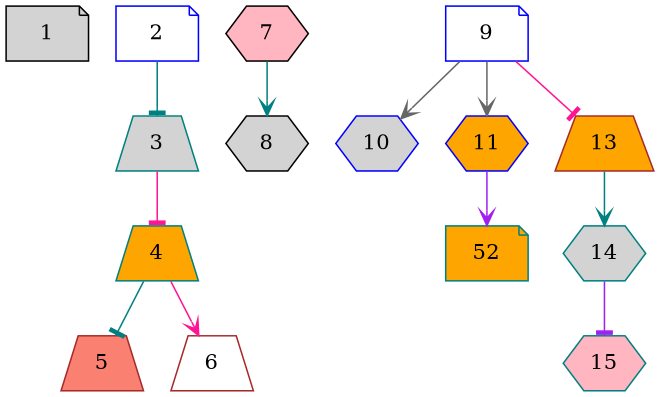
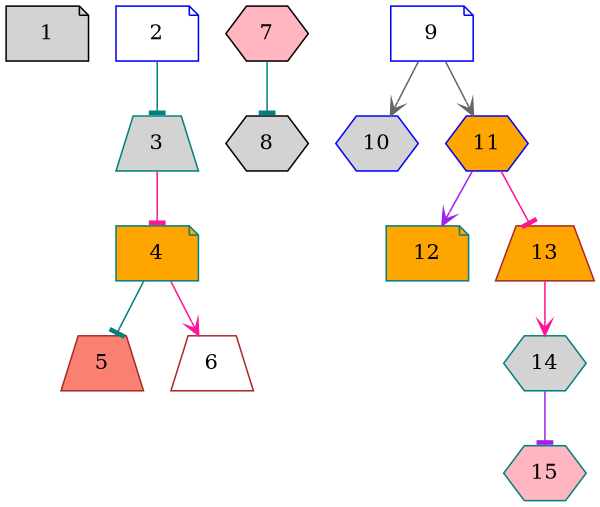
(267, 81) -> (267, 85)
(543, 86) -> (514, 195)
(604, 191) -> (545, 301)
(157, 253) -> (157, 253)
(487, 253) -> (427, 253)
